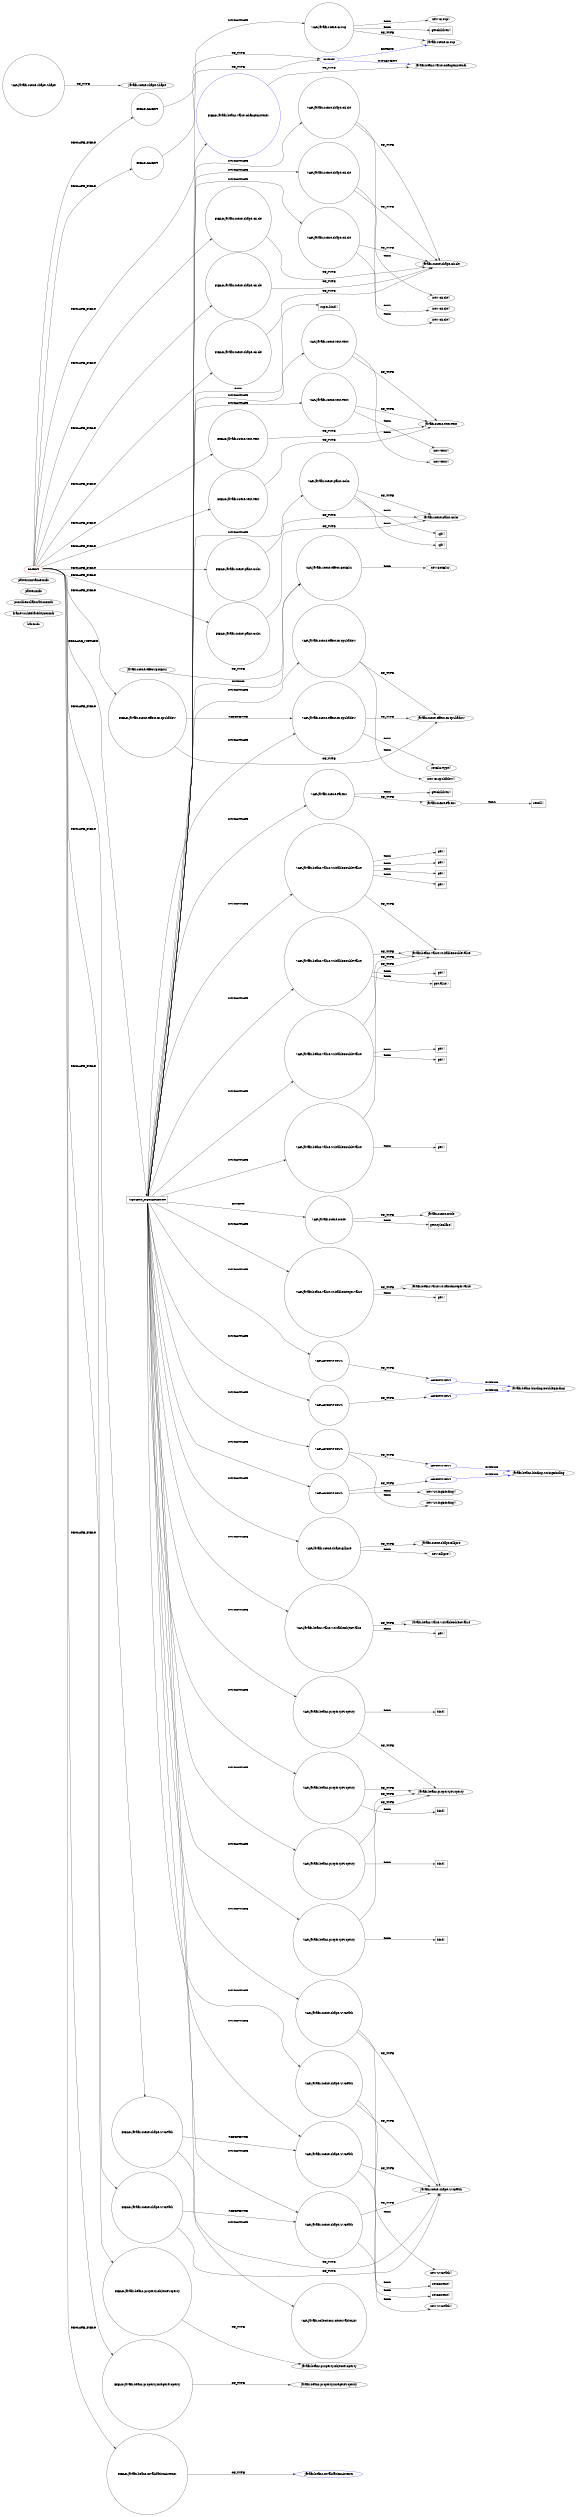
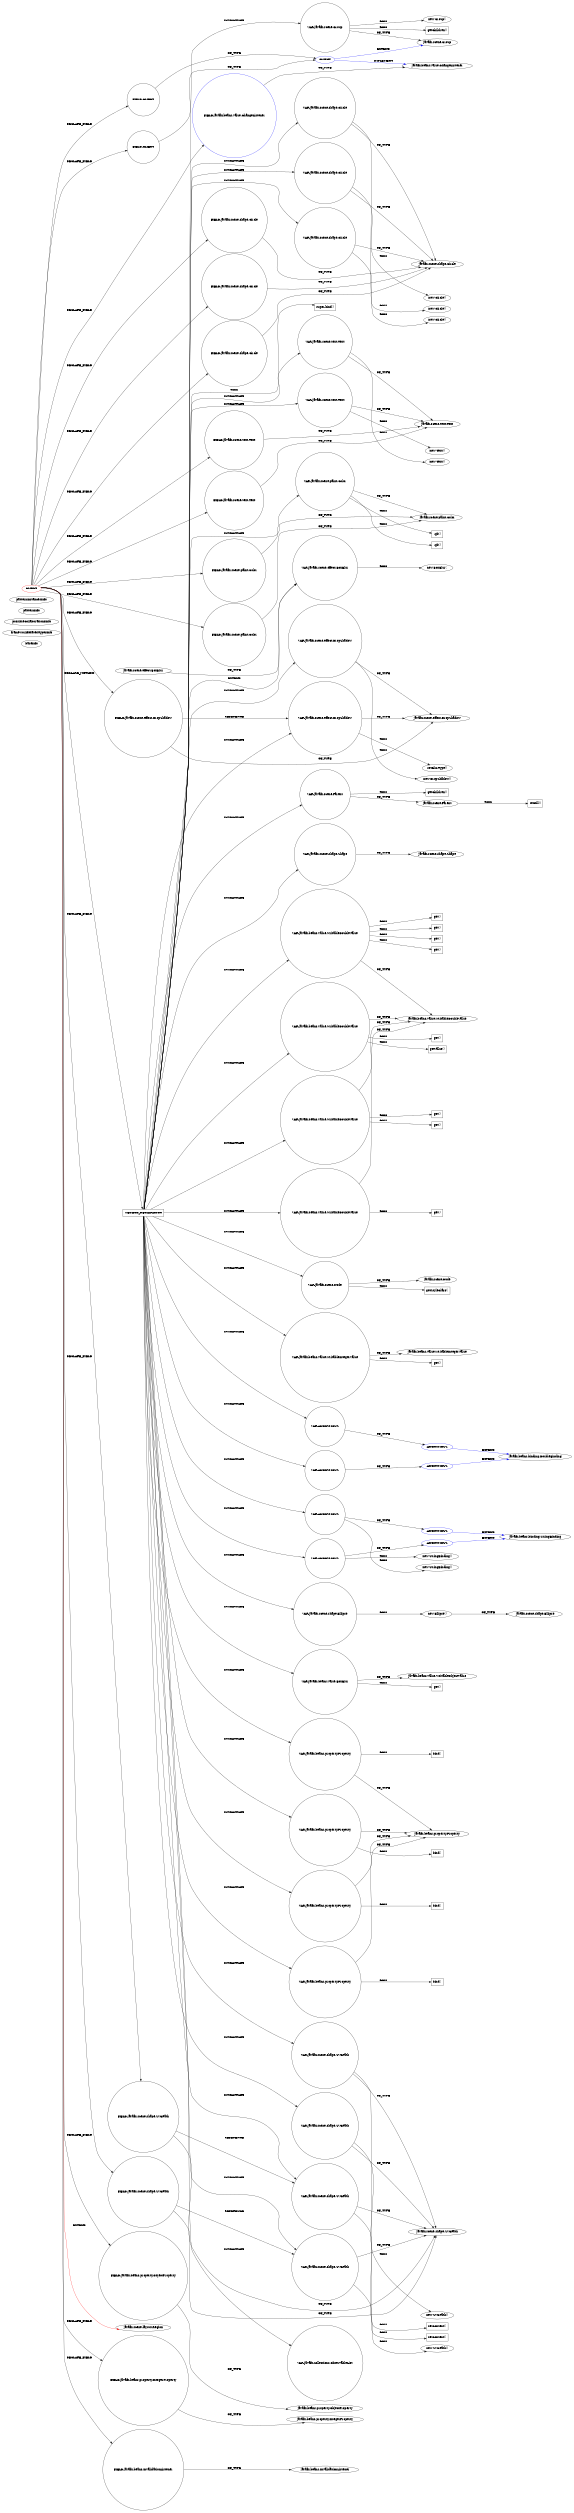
none -> (175, 1015)
(238, 1204) -> (234, 1232)
(387, 1546) -> (479, 1614)
(329, 1628) -> (325, 1682)
none -> (143, 2328)
(329, 2474) -> (325, 2470)
